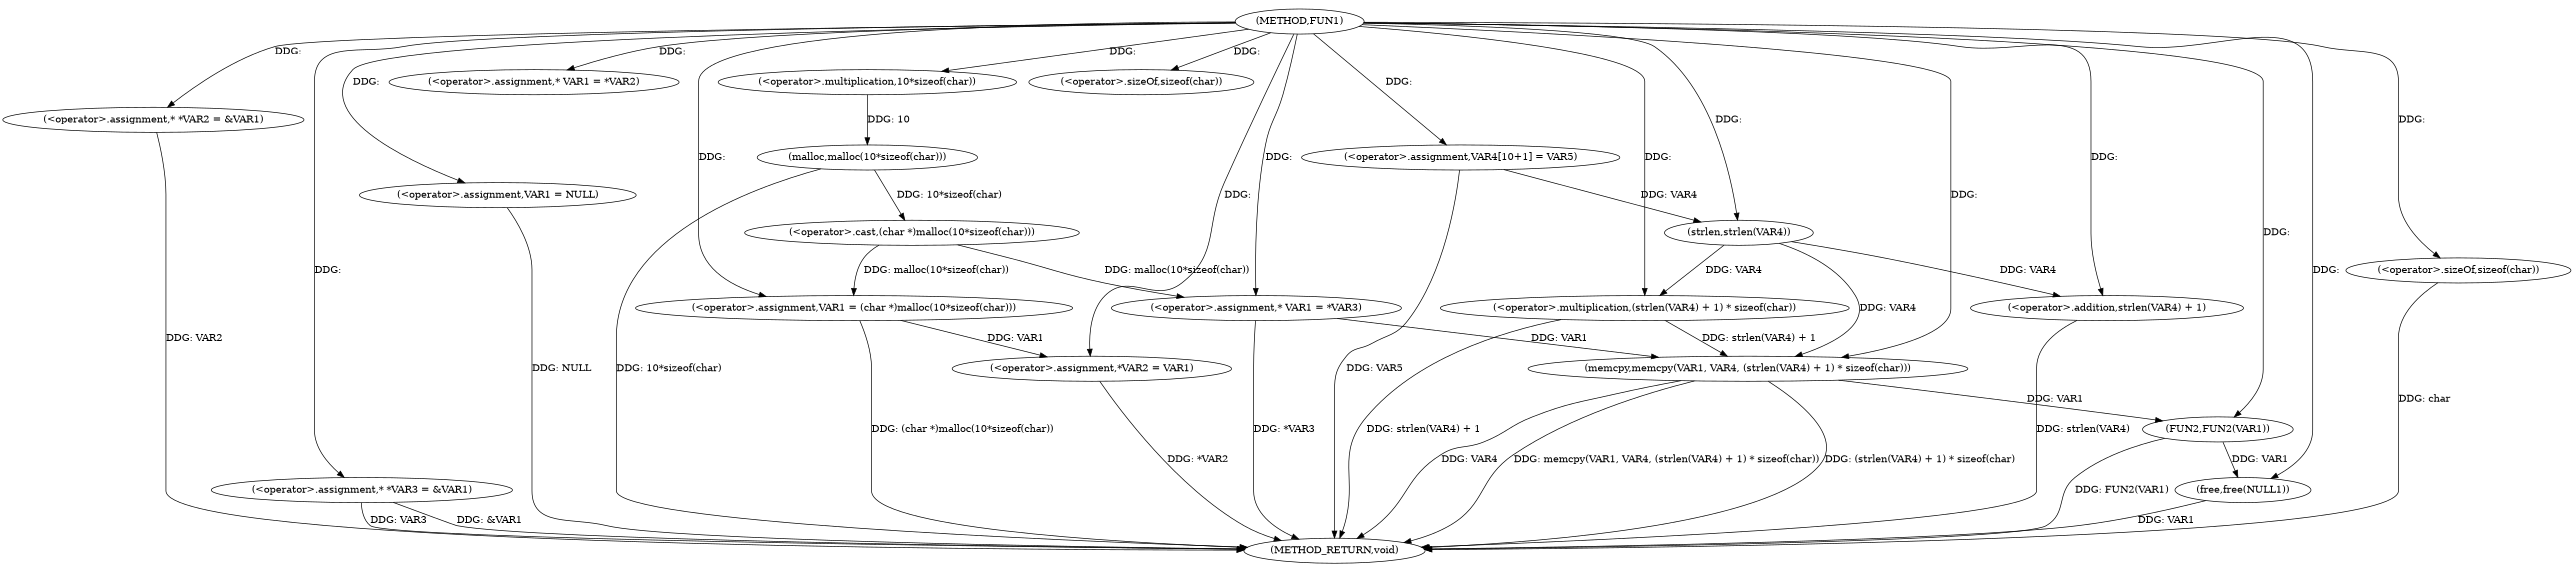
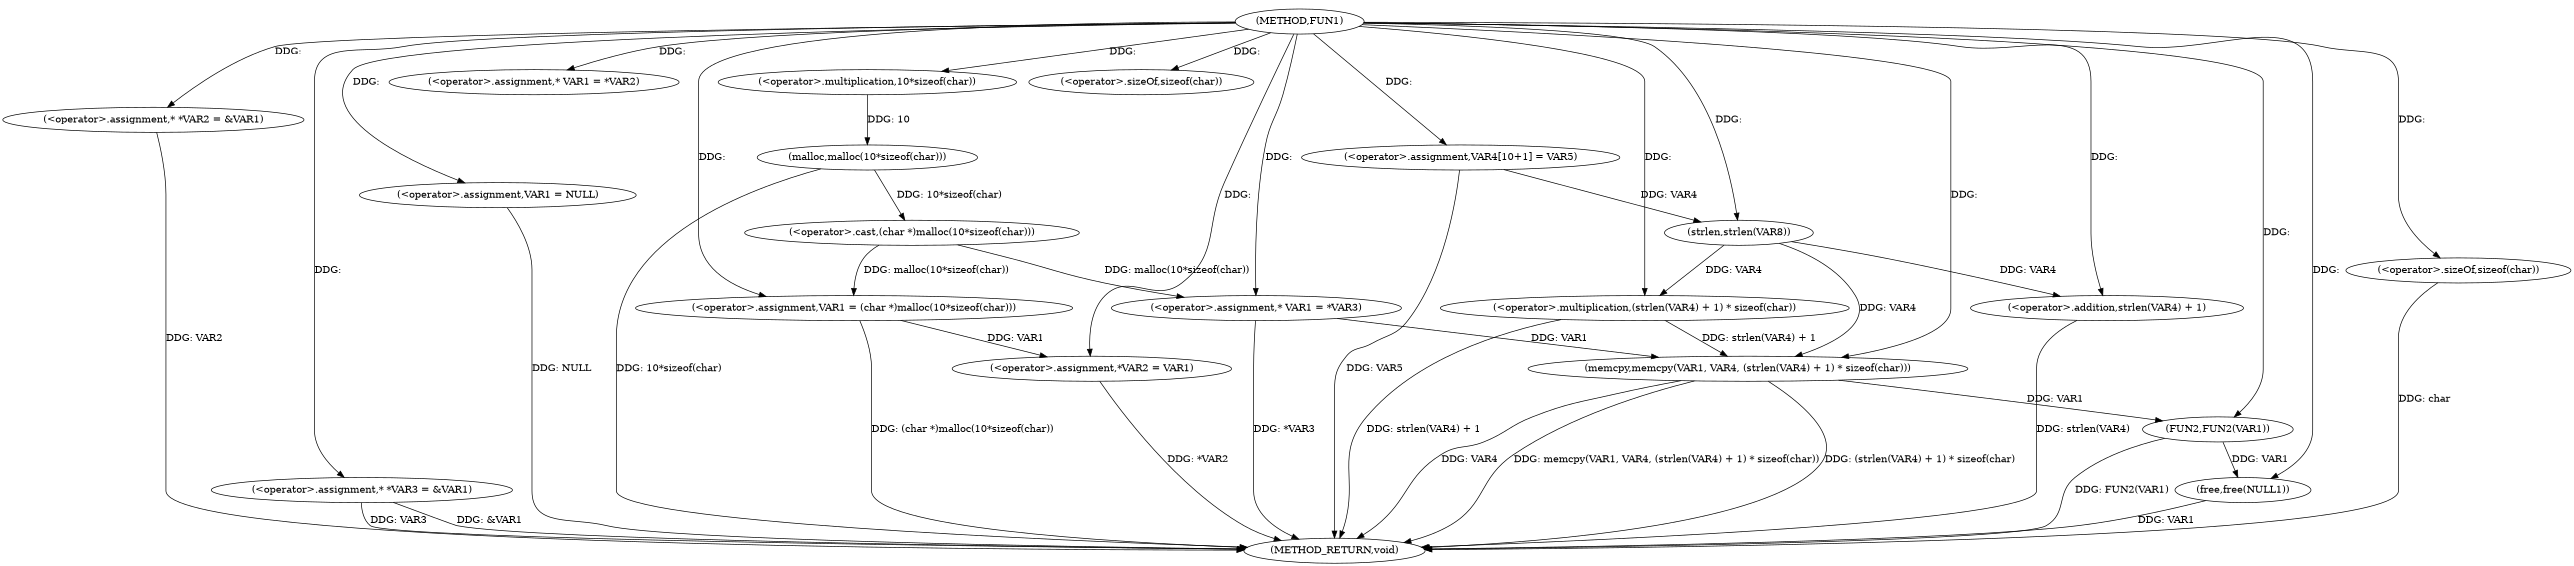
(1739, 233) -> (1739, 233)
